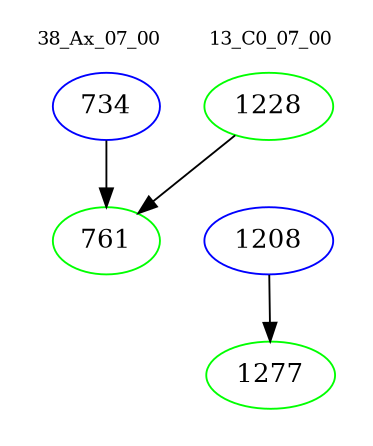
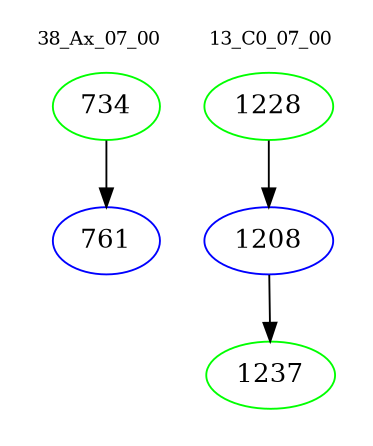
(106, 106) -> (106, 106)
(202, 162) -> (269, 164)
(106, 241) -> (106, 241)
(271, 375) -> (271, 375)
